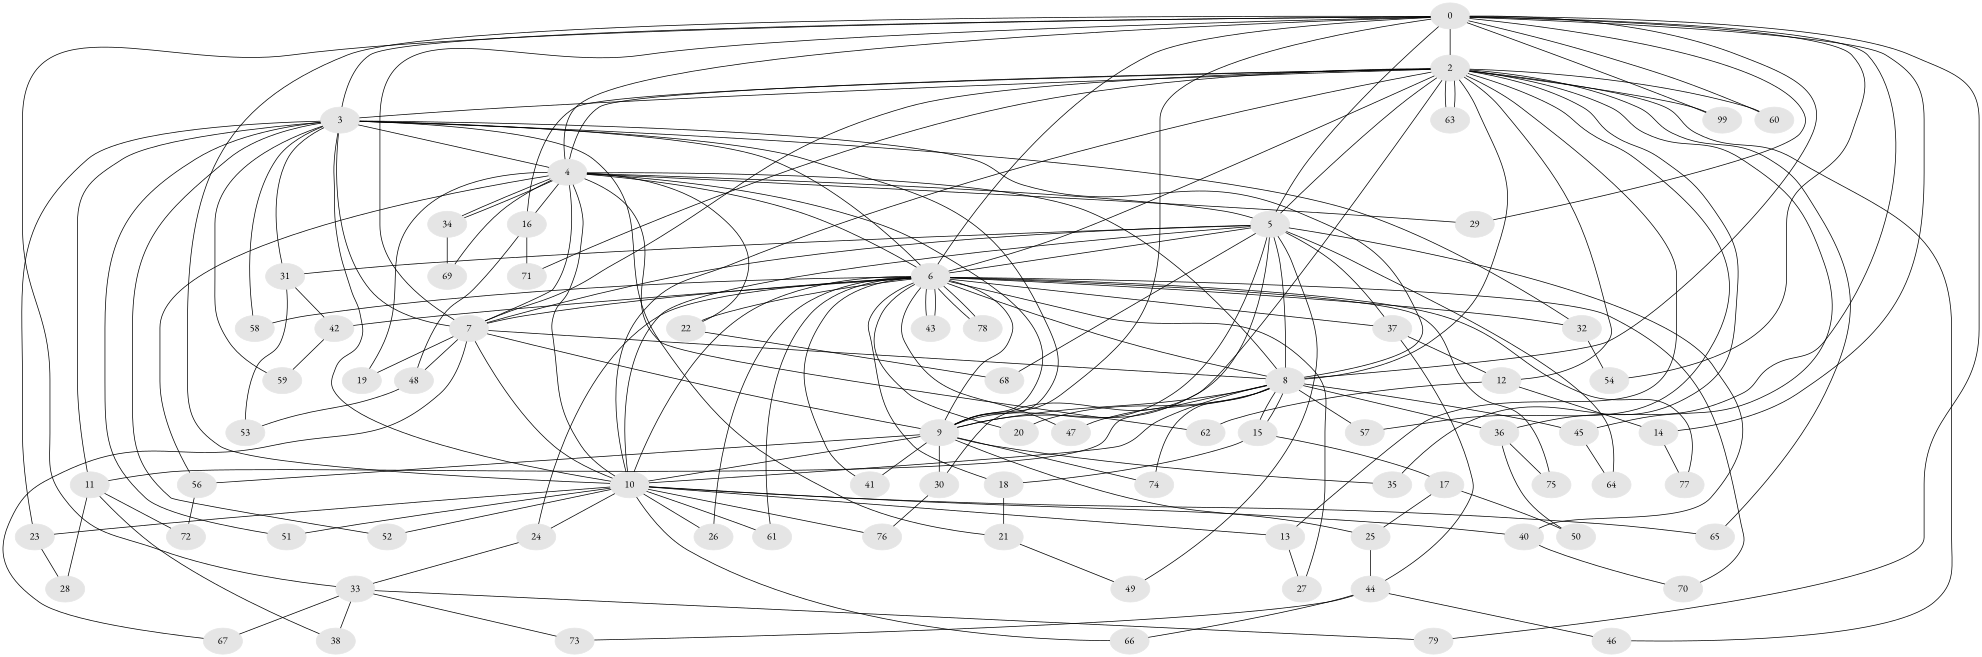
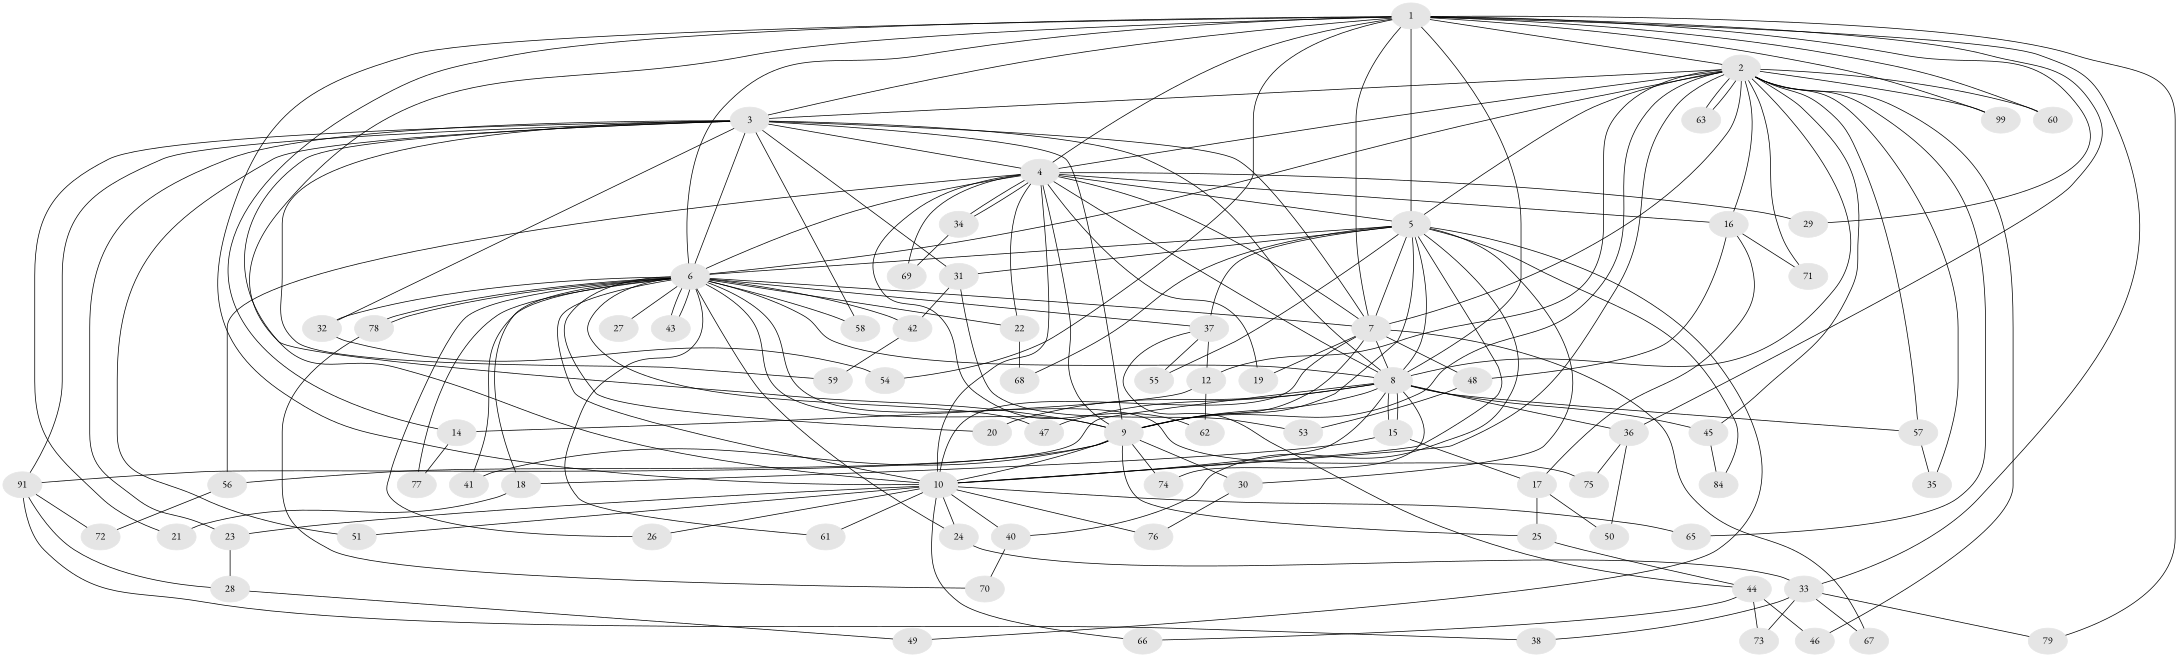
(1450, 16) -> (1411, 16)
(1450, 294) -> (513, 574)
none -> (1683, 374)
none -> (1154, 381)
(1164, 467) -> (1925, 459)
(90, 485) -> (22, 485)
(1611, 485) -> (1719, 485)
(387, 537) -> none
(1285, 537) -> none
(1067, 563) -> (571, 615)
